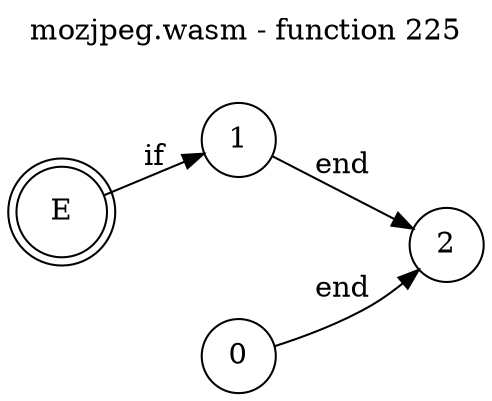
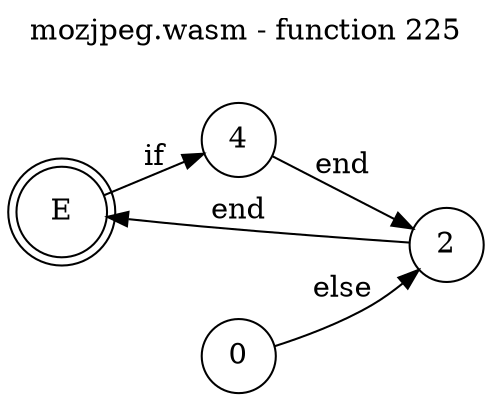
(239, 140) -> (239, 140)
none -> (269, 232)
(343, 289) -> (343, 289)
